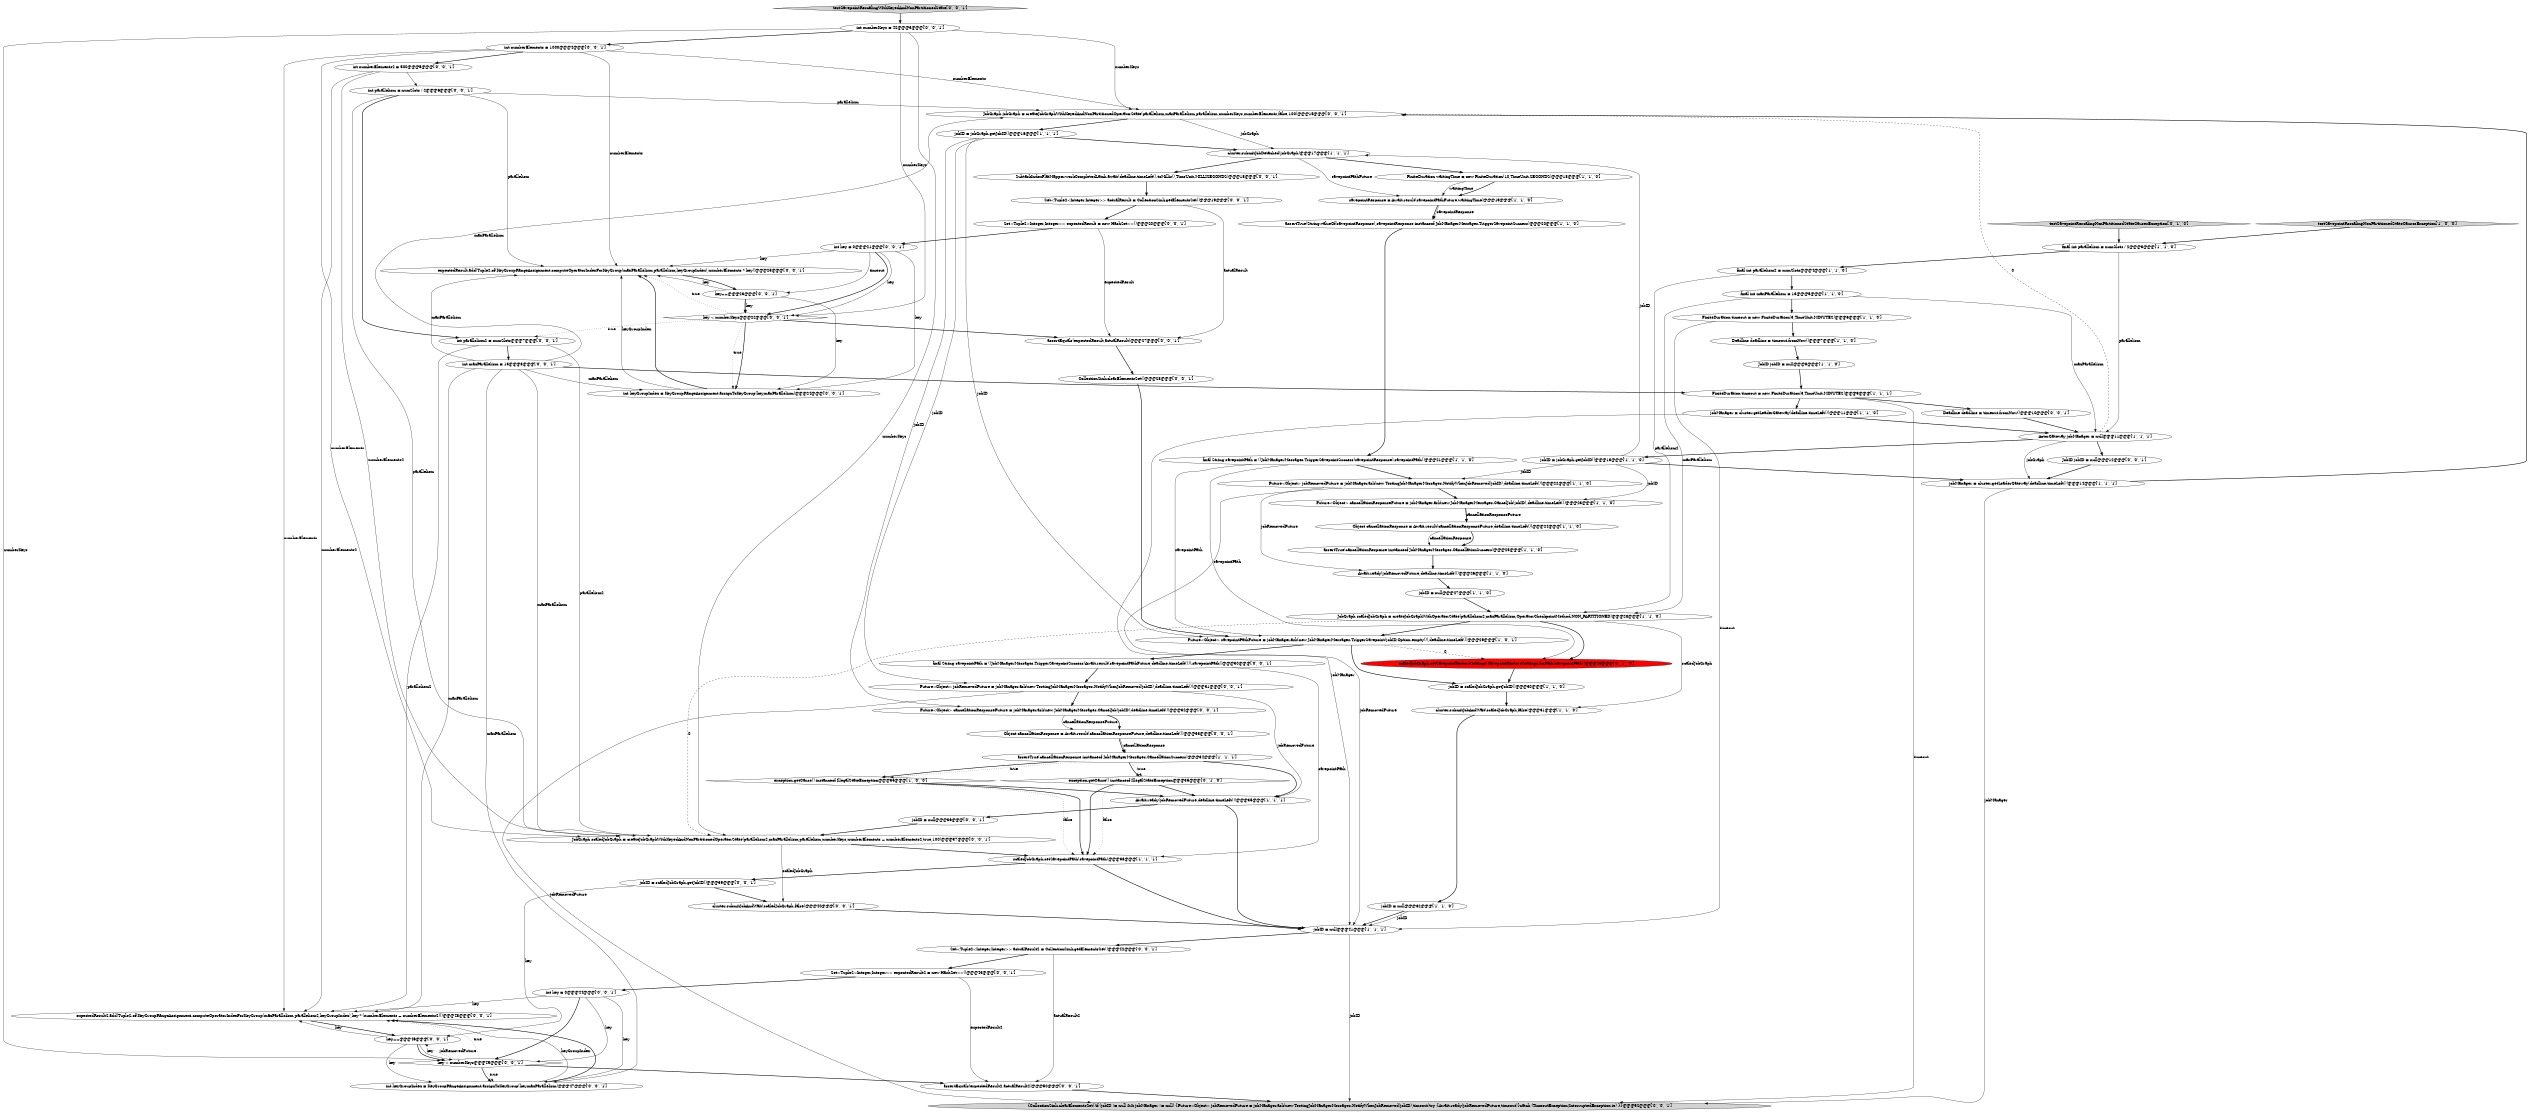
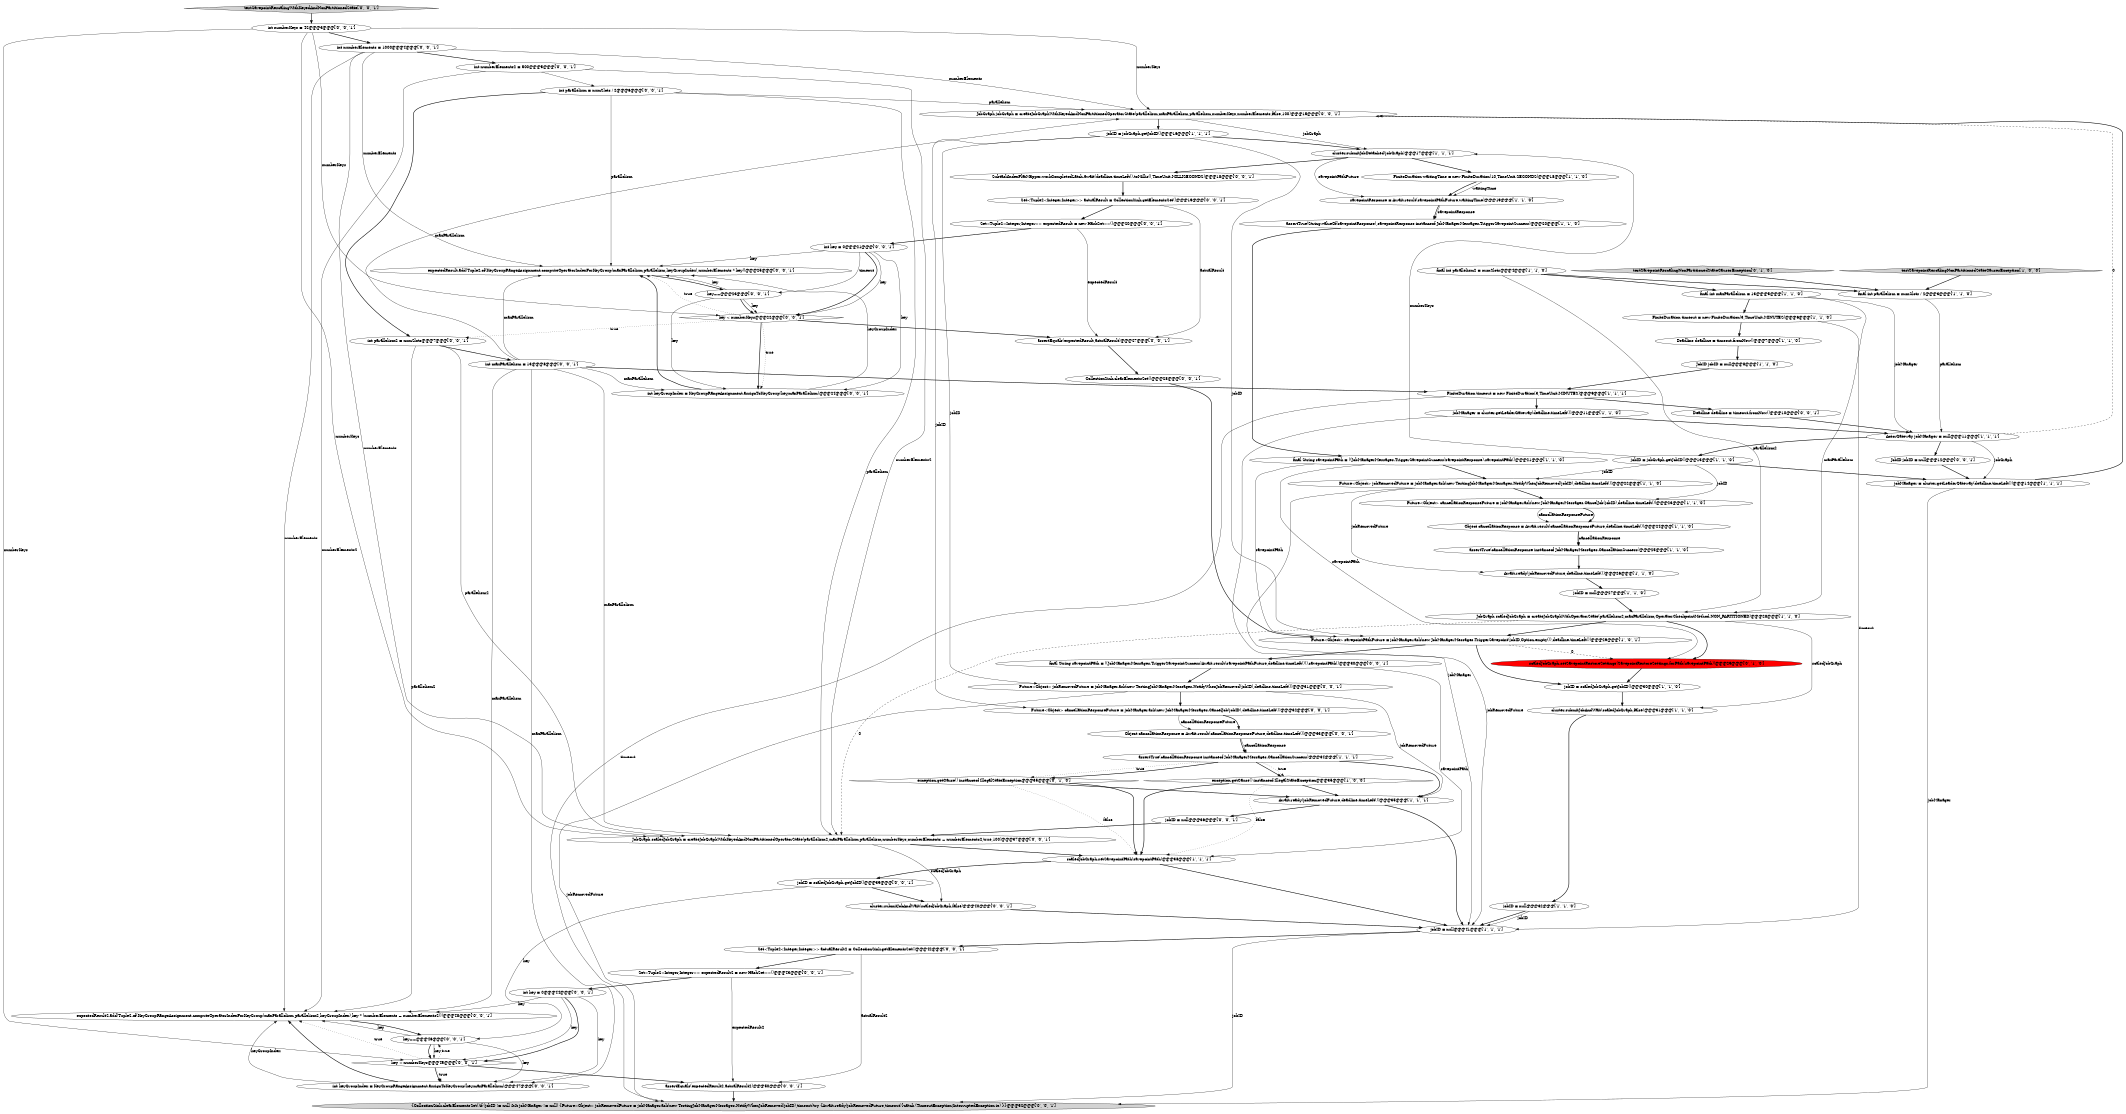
(1956, 259) -> (1699, 283)
(1645, 306) -> (1422, 306)
(2089, 365) -> (1906, 365)
(458, 1051) -> (446, 1051)
